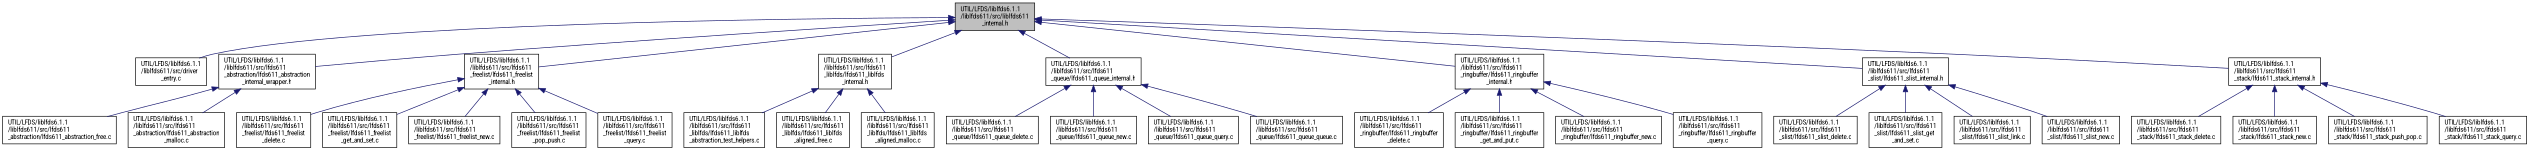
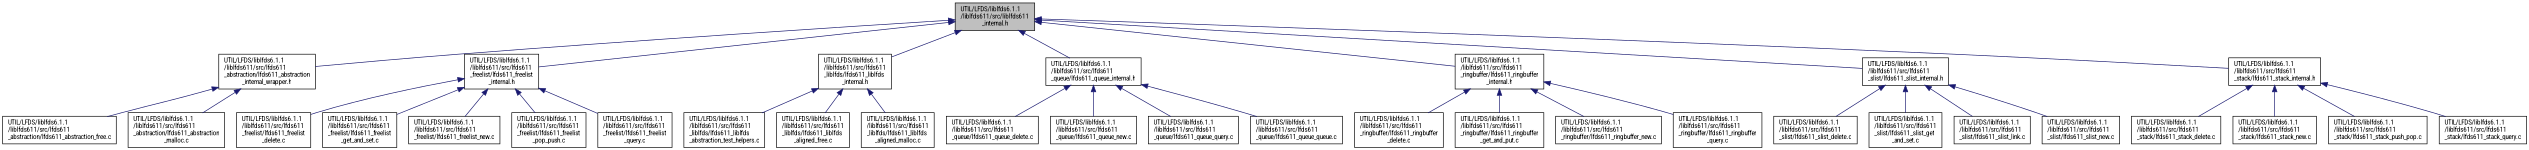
(171, 72) -> none
